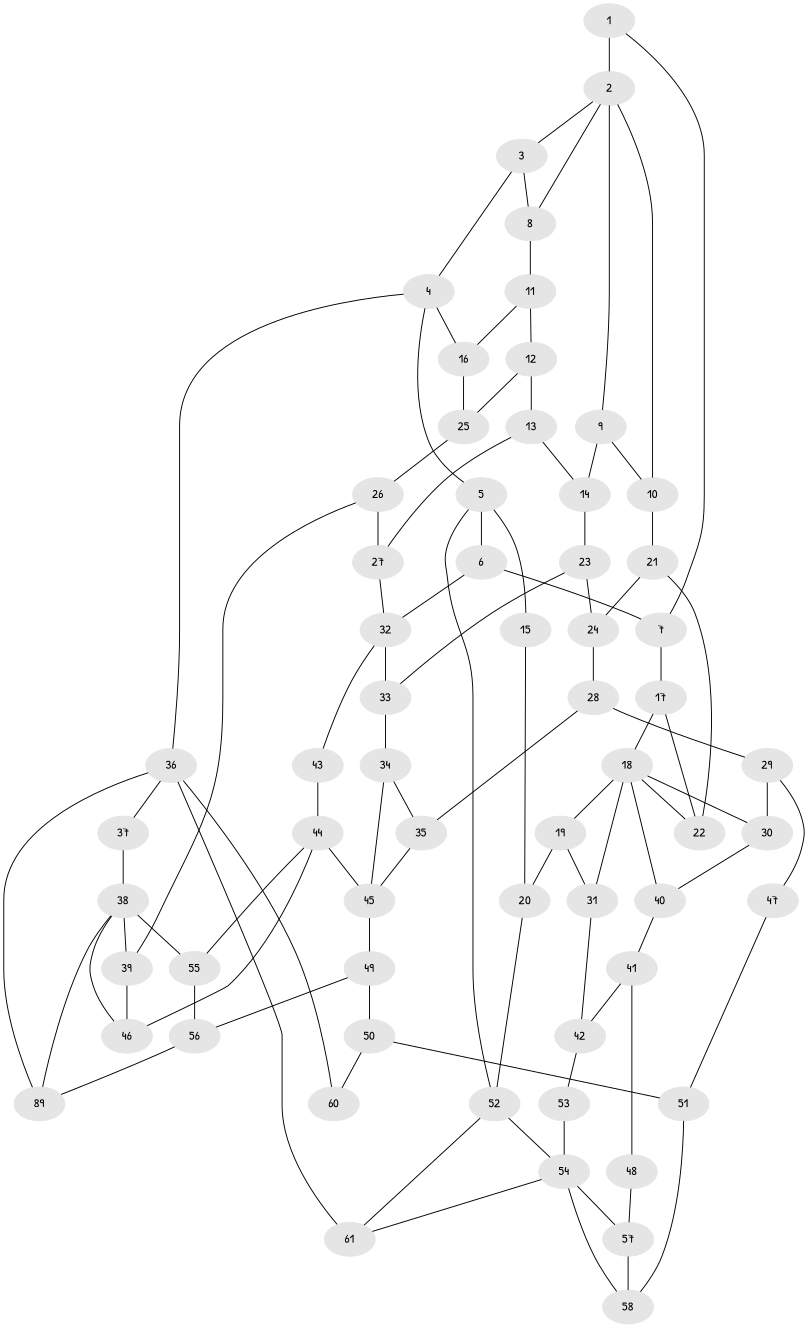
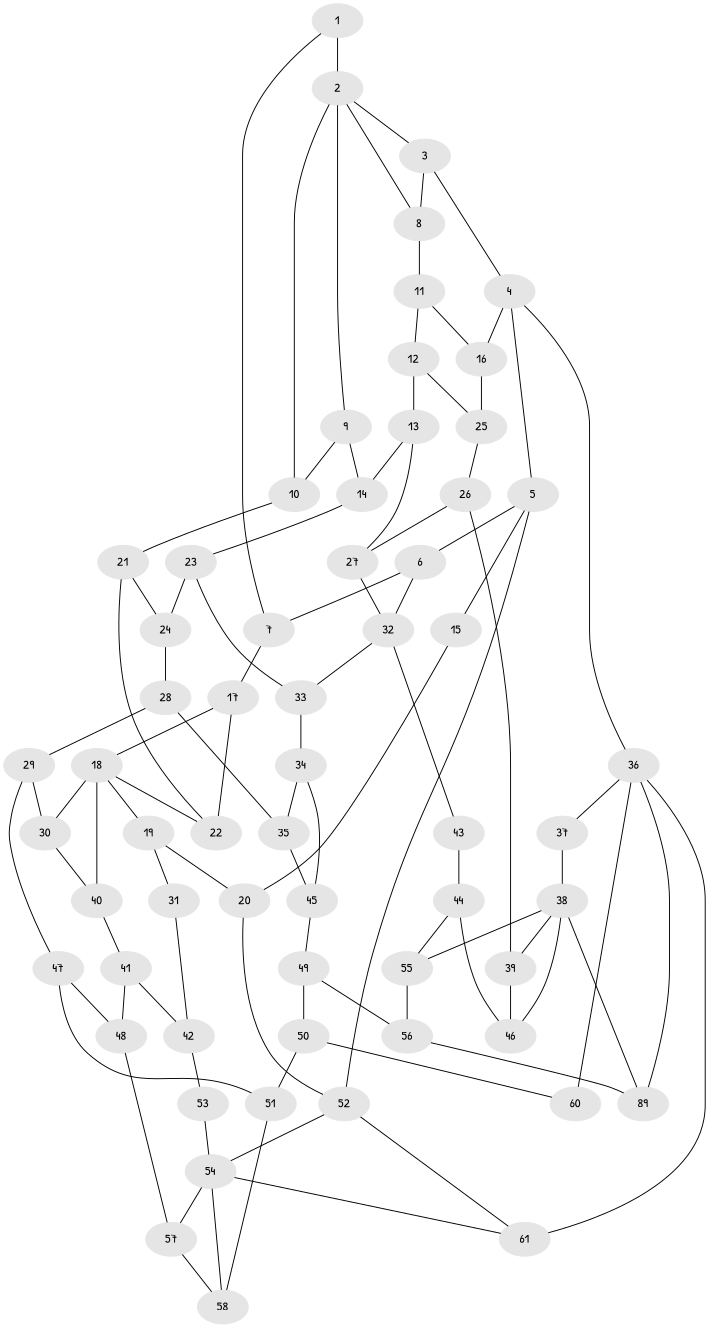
(610, 833) -> none
(344, 867) -> none
none -> (90, 1002)
